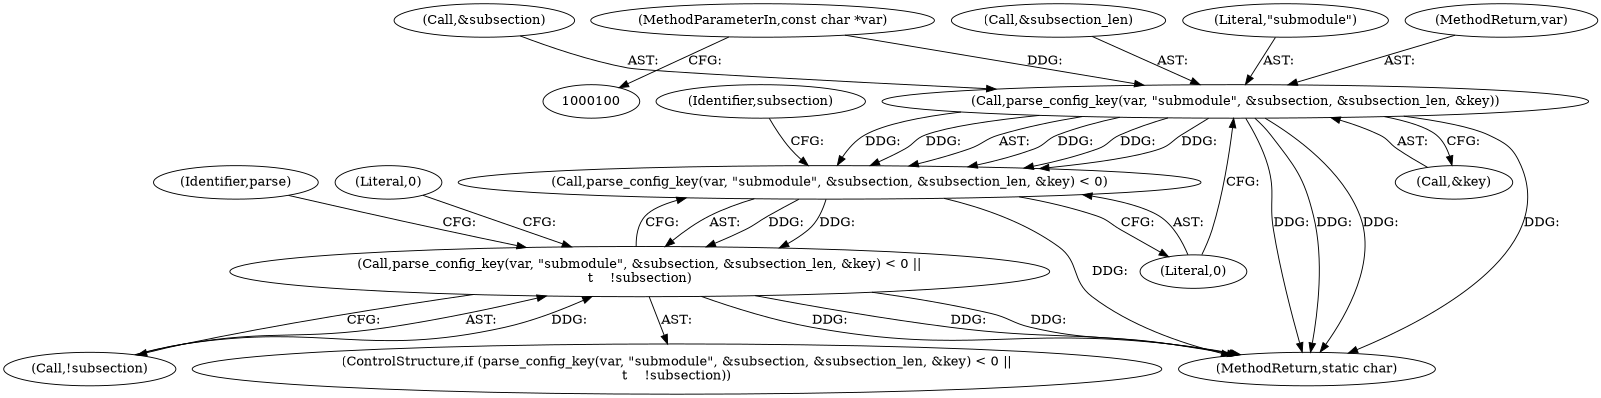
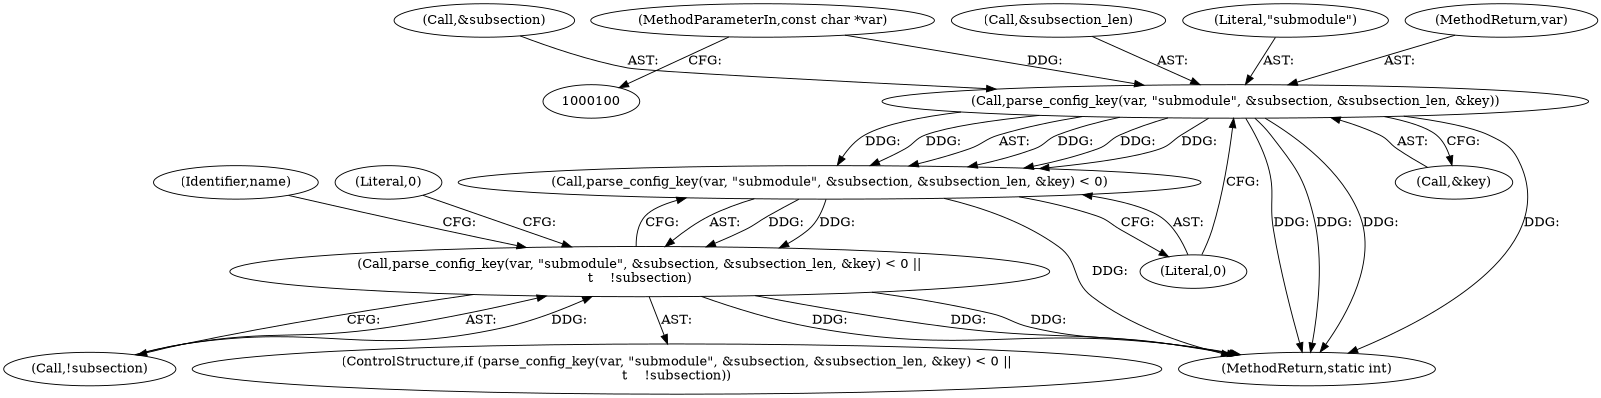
(761, 101) -> none
(236, 182) -> (236, 182)
(1307, 369) -> (1307, 369)
